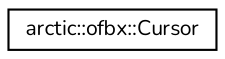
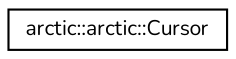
(112, 30) -> (118, 30)
